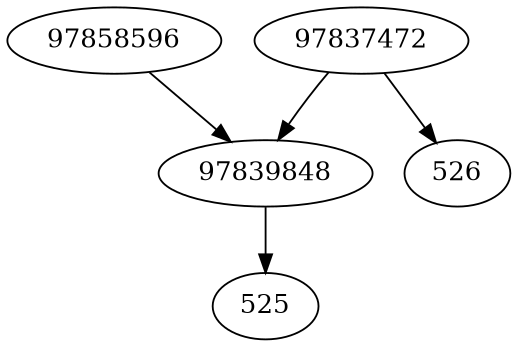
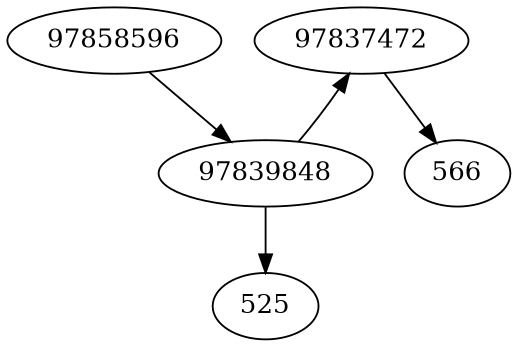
(308, 98) -> (319, 116)
(457, 173) -> (457, 173)
